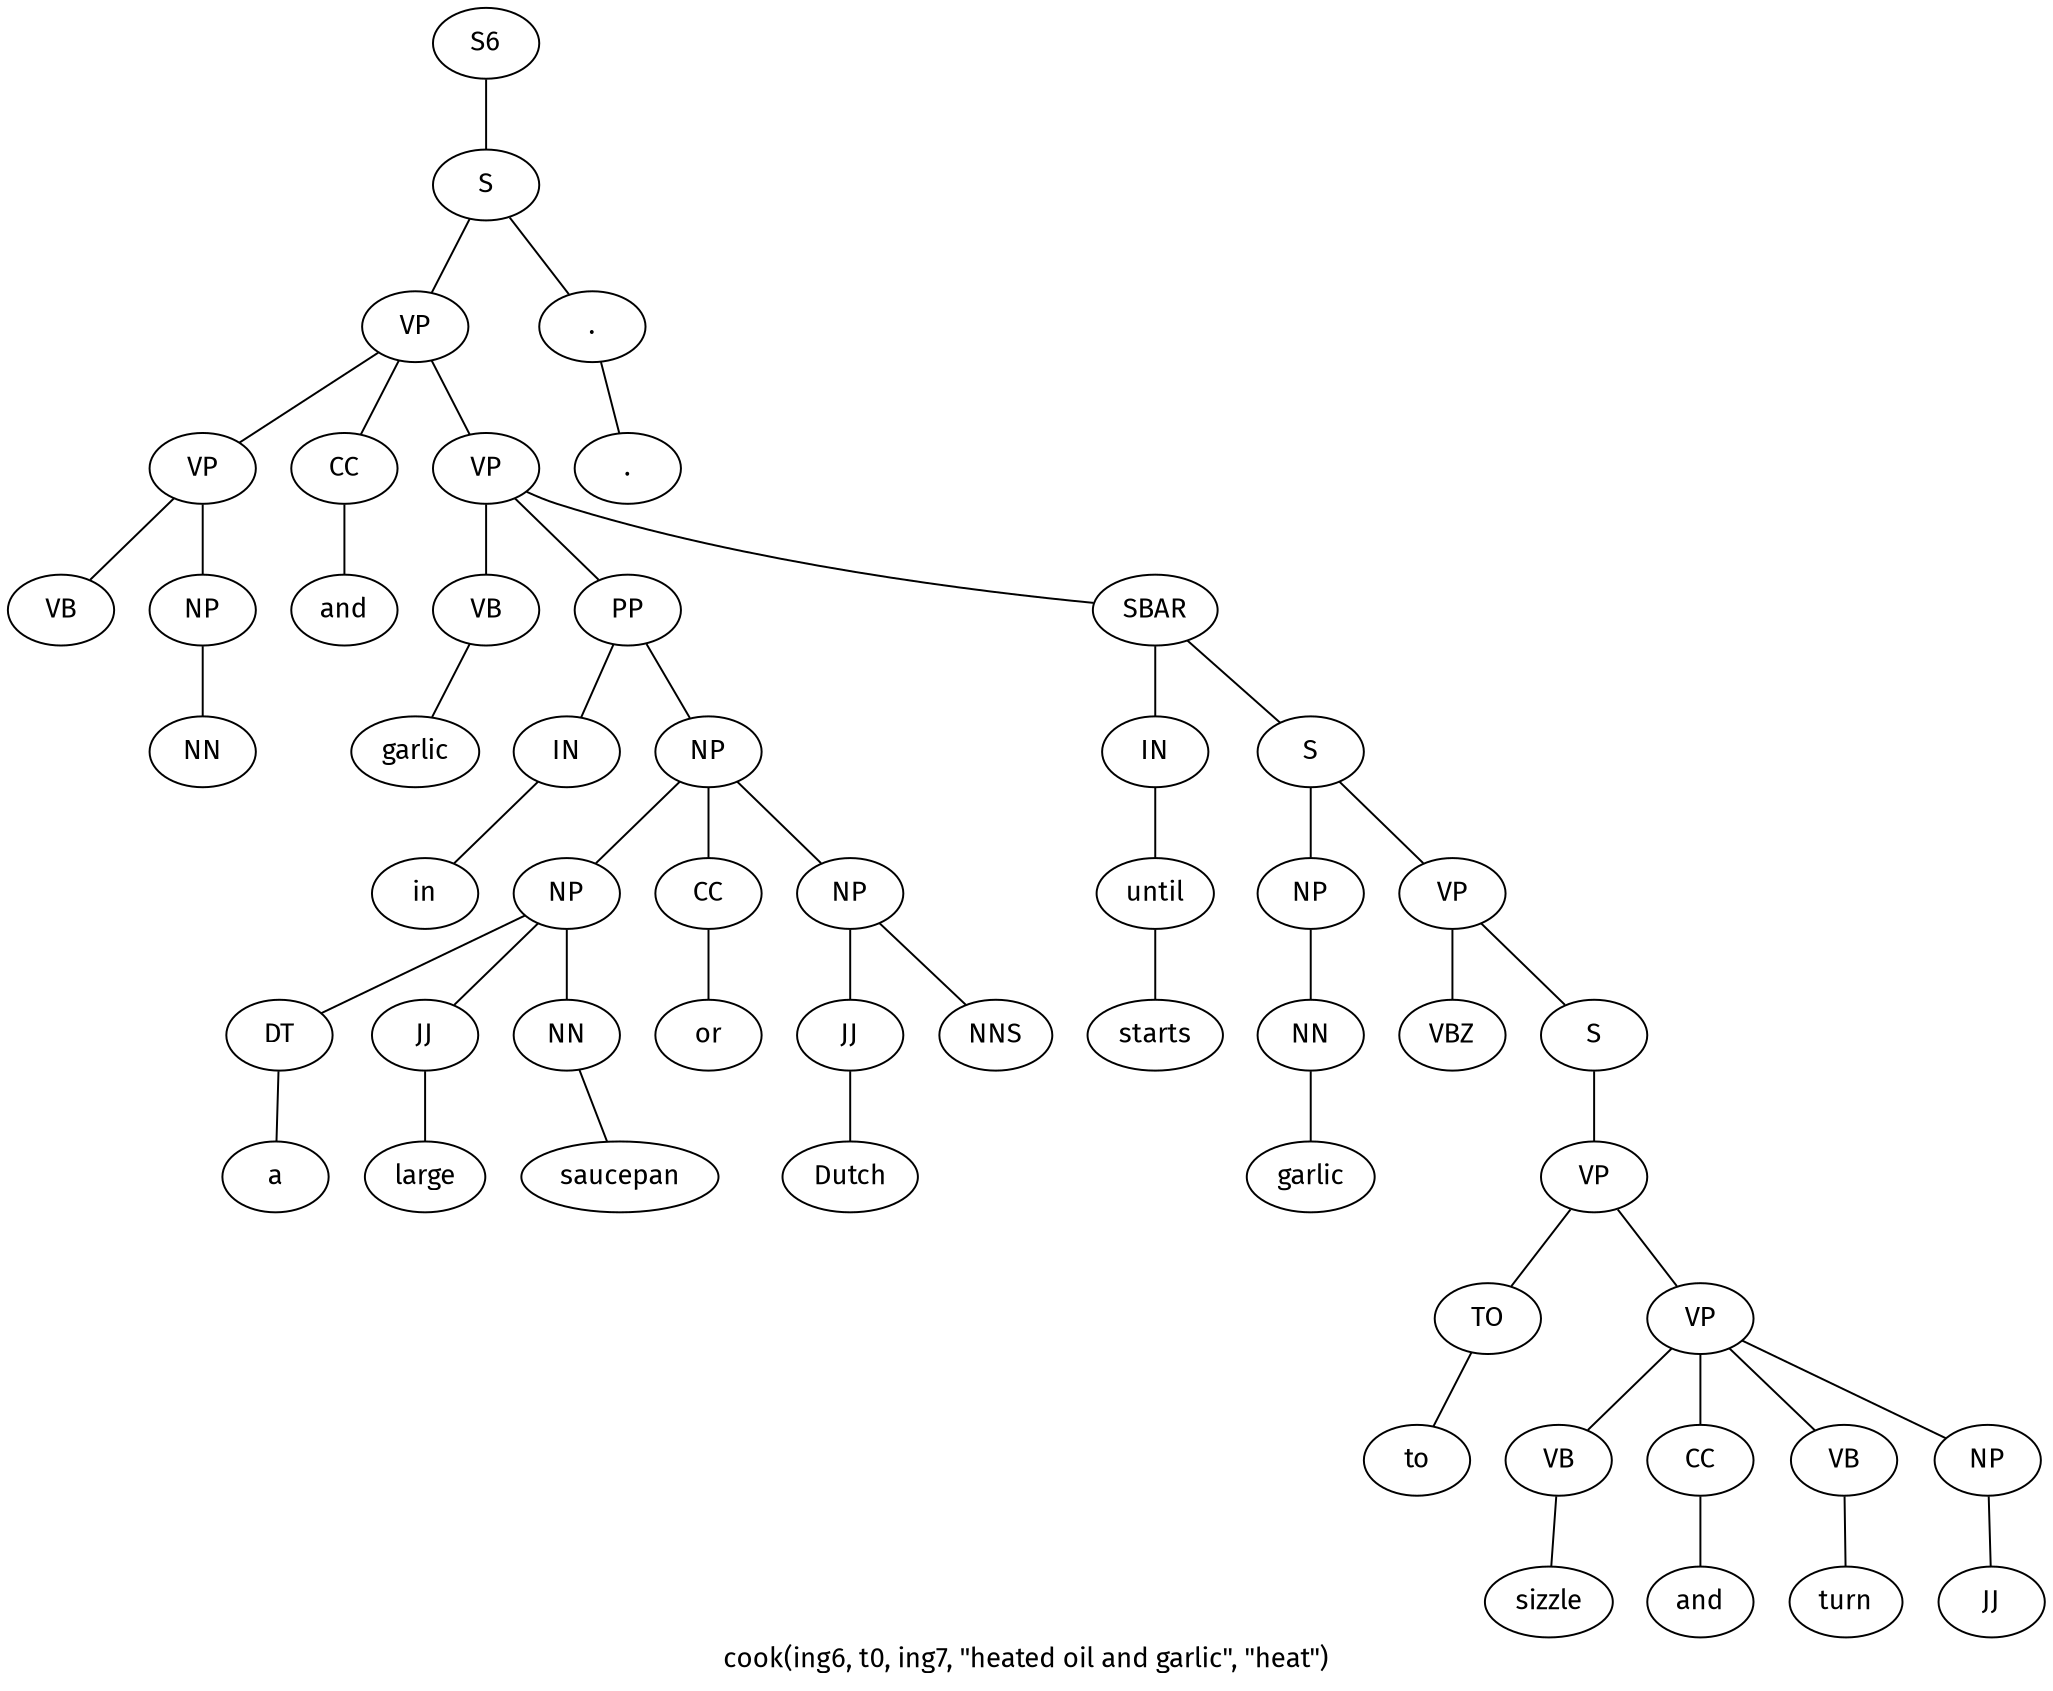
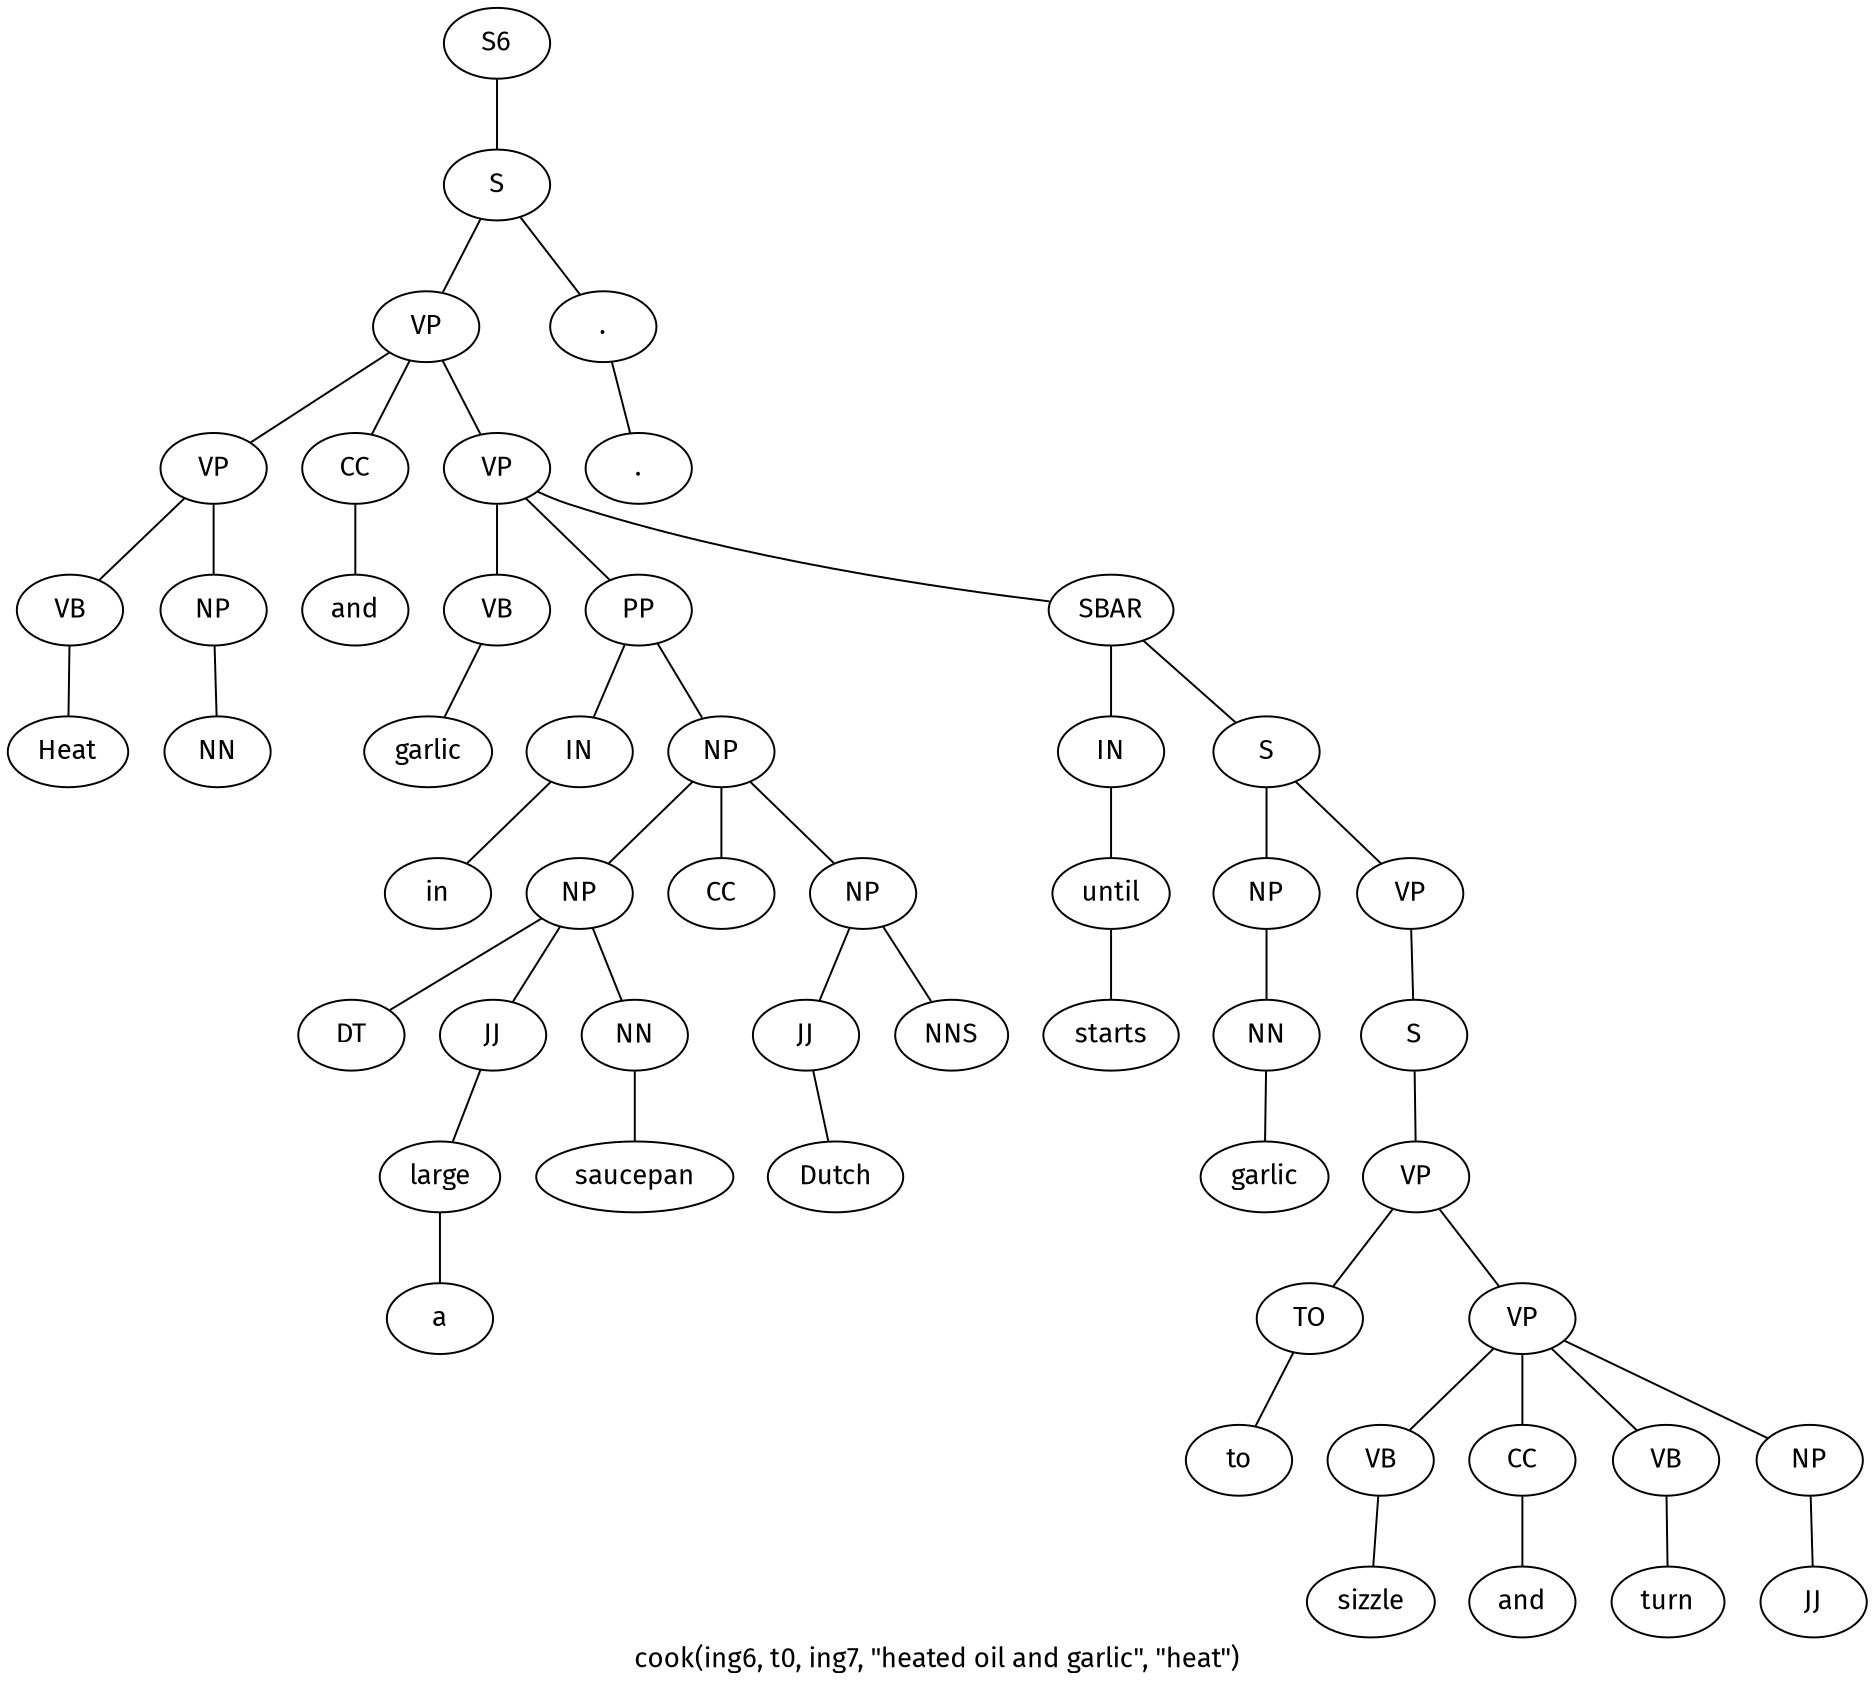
none -> (68, 752)
(708, 1035) -> none
(1452, 1035) -> none
(277, 1106) -> (440, 1248)
